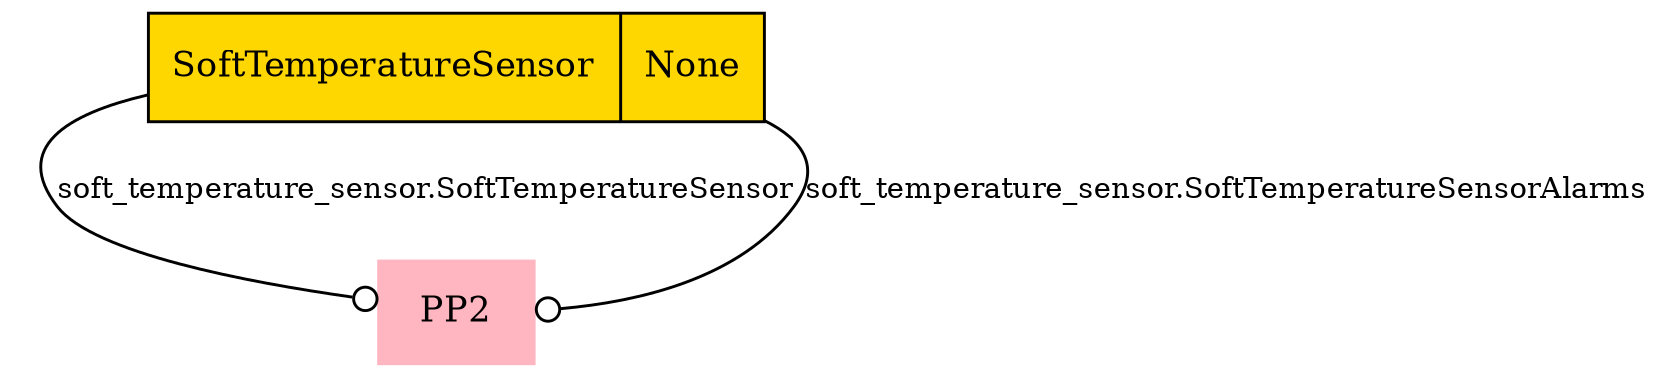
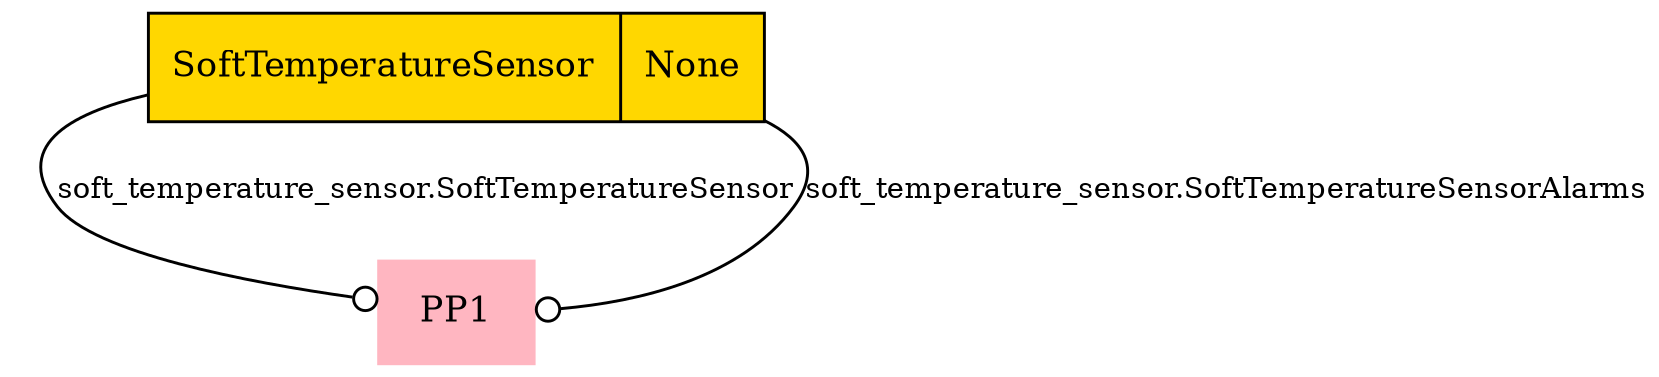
(456, 312) -> (456, 312)
